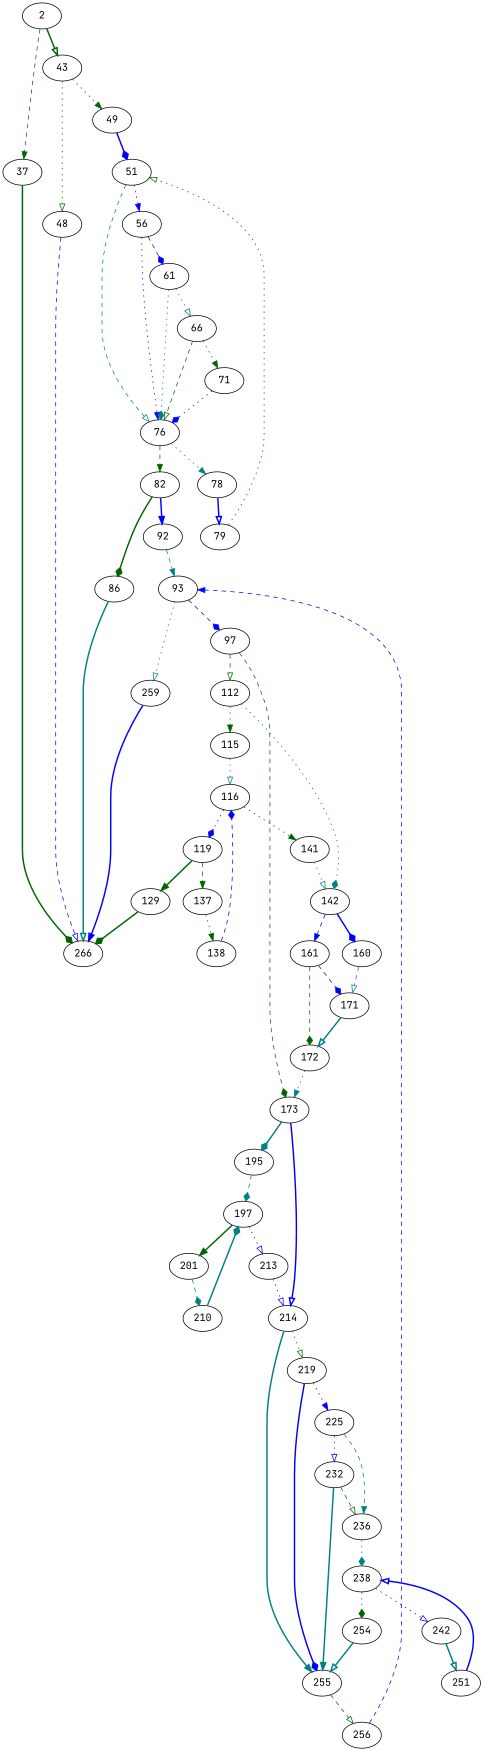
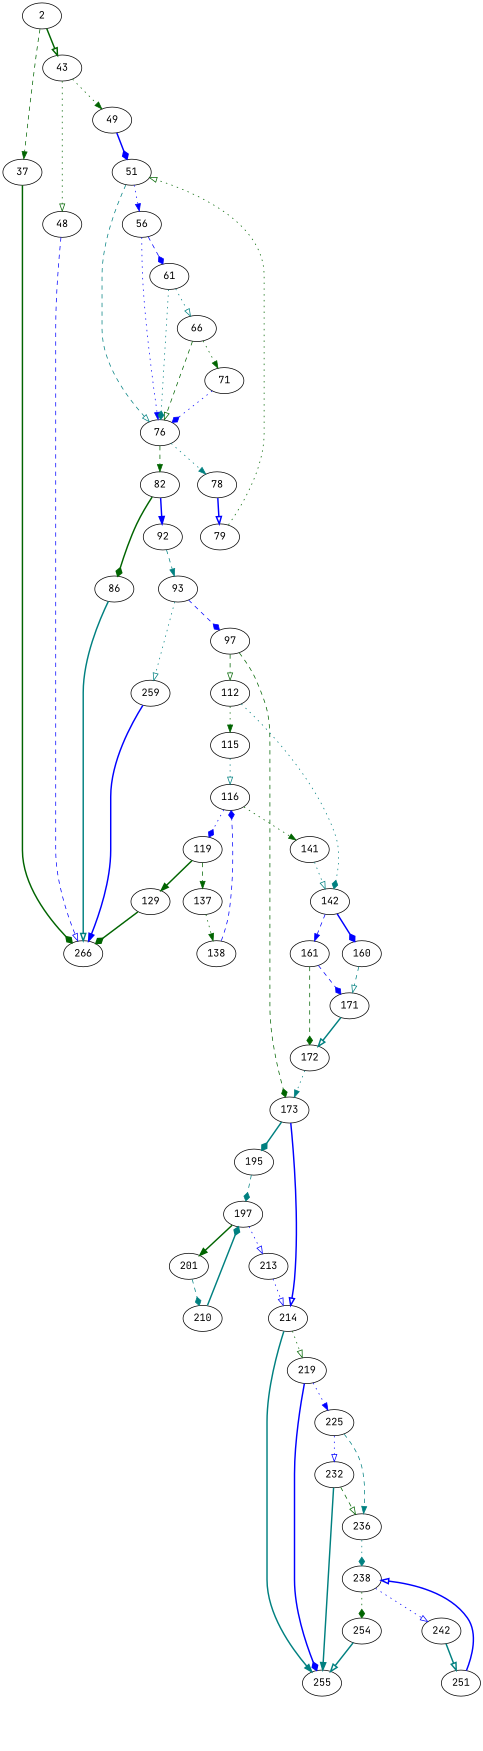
(362, 1735) -> none
